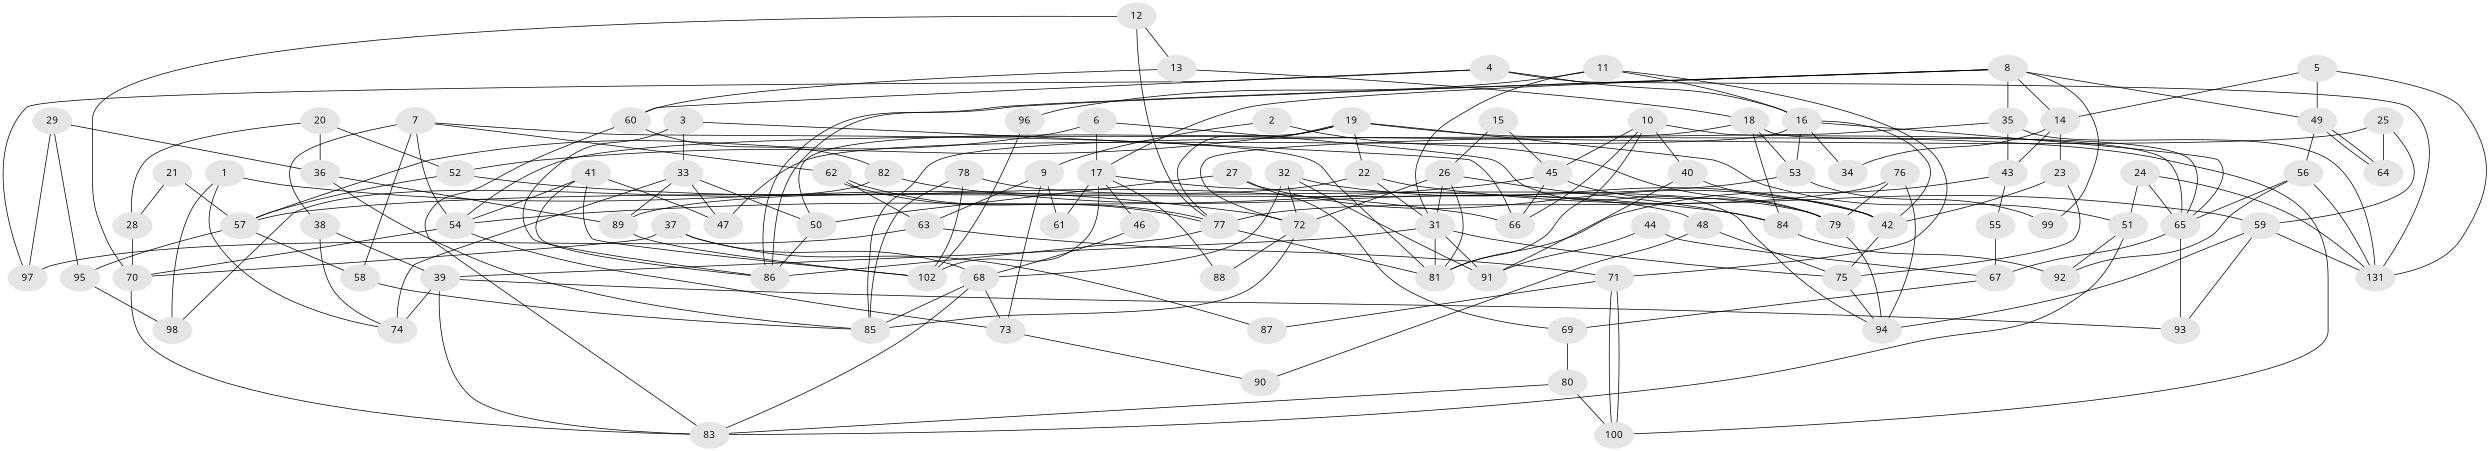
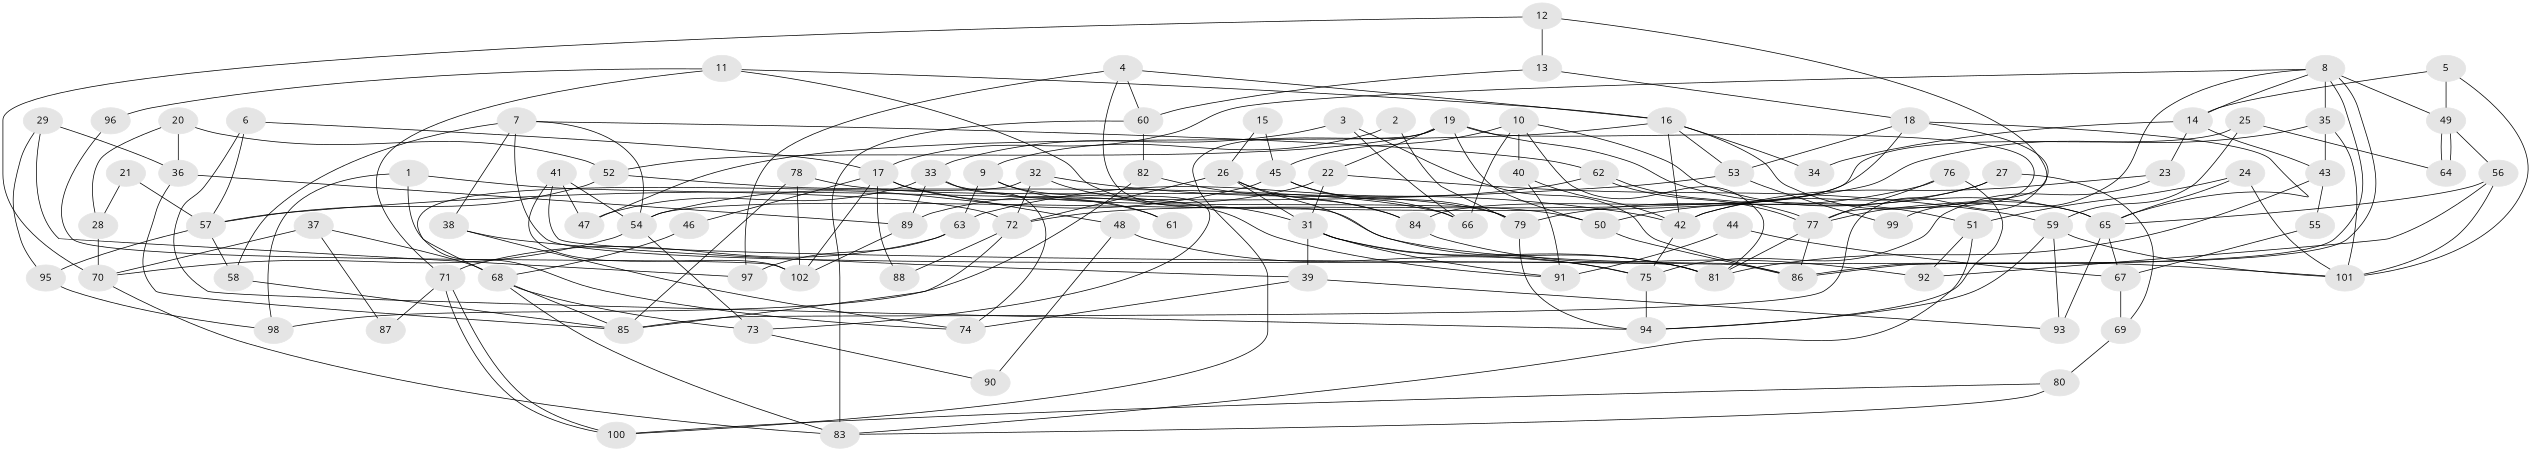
(2375, 278) -> (2345, 278)
(522, 417) -> none
